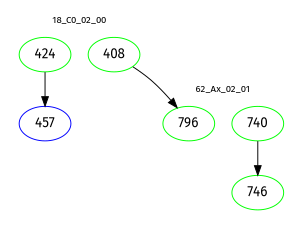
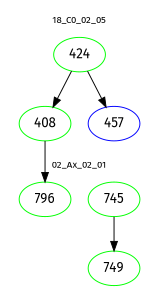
(80, 21) -> (80, 21)
none -> (65, 85)
(223, 90) -> (80, 165)
(258, 124) -> (114, 199)
(258, 193) -> (114, 268)
